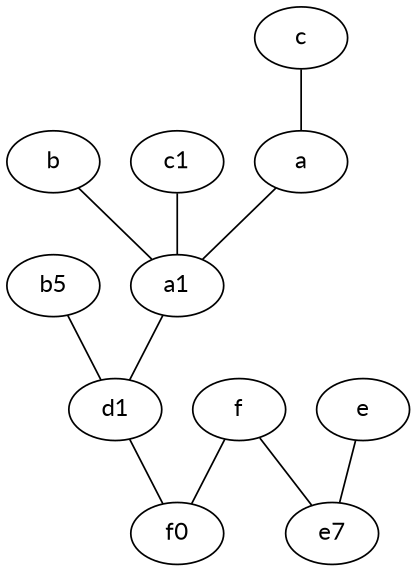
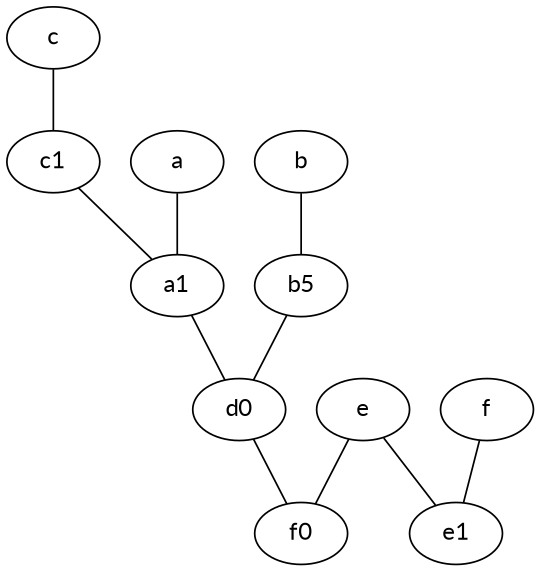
(301, 100) -> (53, 100)
(115, 224) -> (301, 224)
(115, 410) -> (239, 410)
(208, 472) -> (332, 472)
(332, 533) -> (456, 533)
